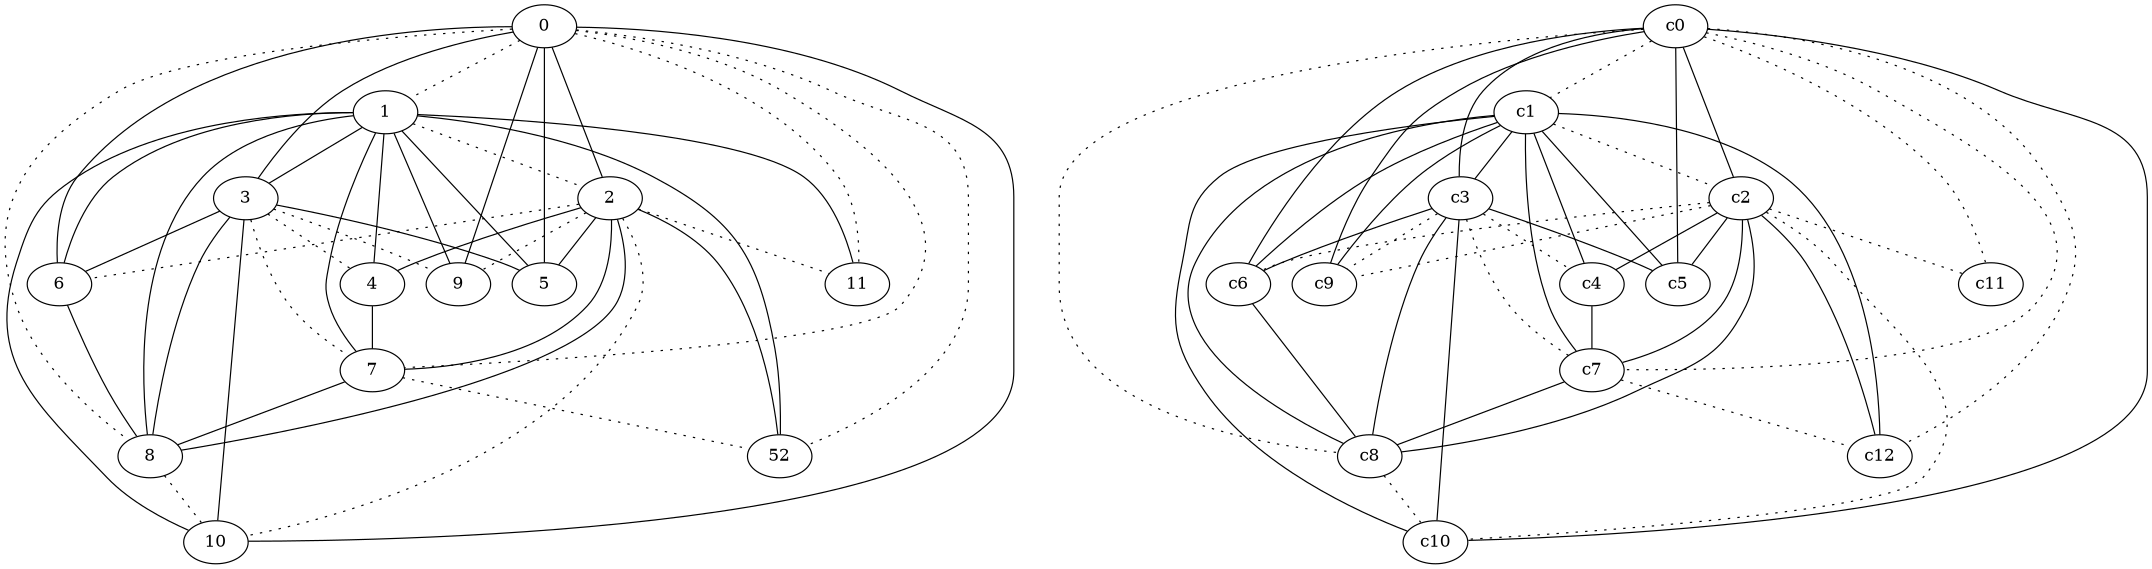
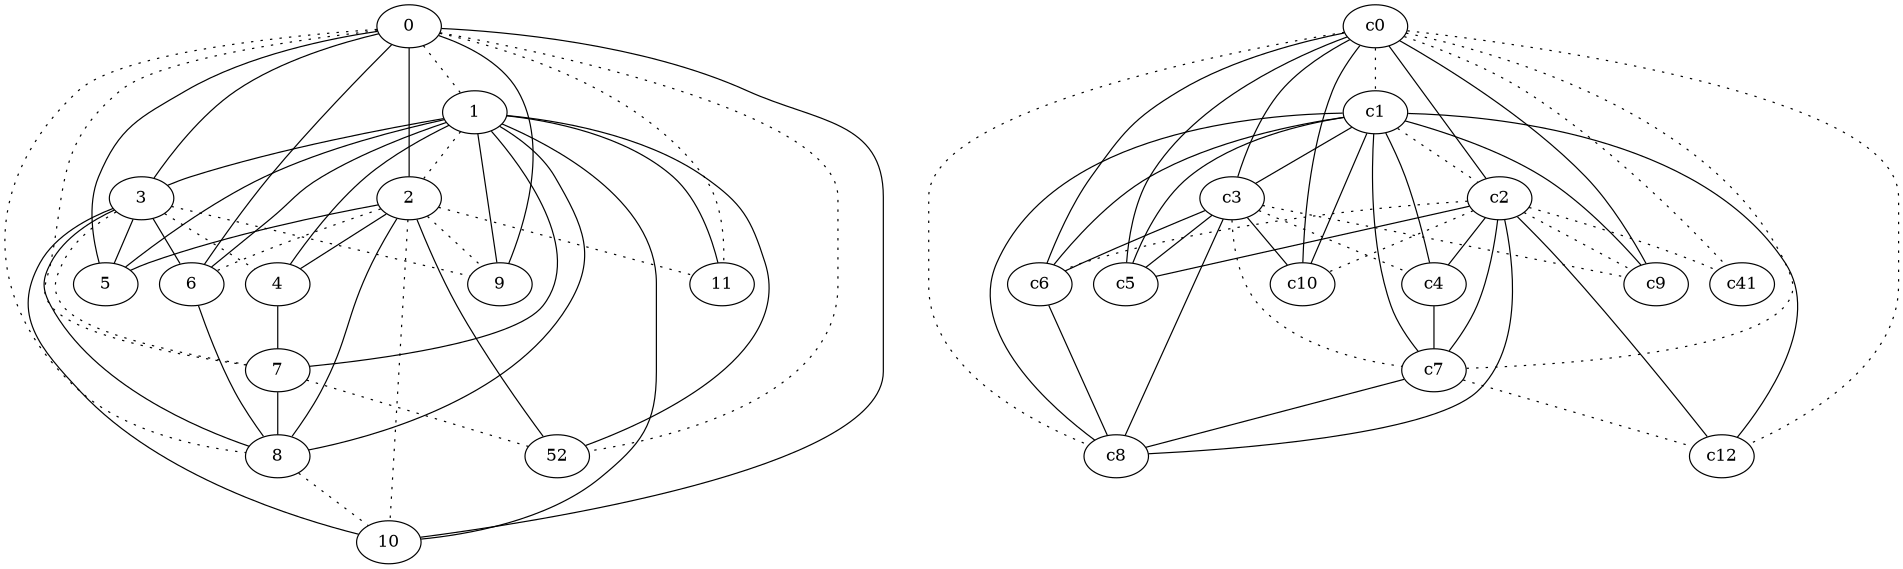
(1991, 284) -> (1742, 284)
(545, 338) -> none
(1402, 499) -> none
